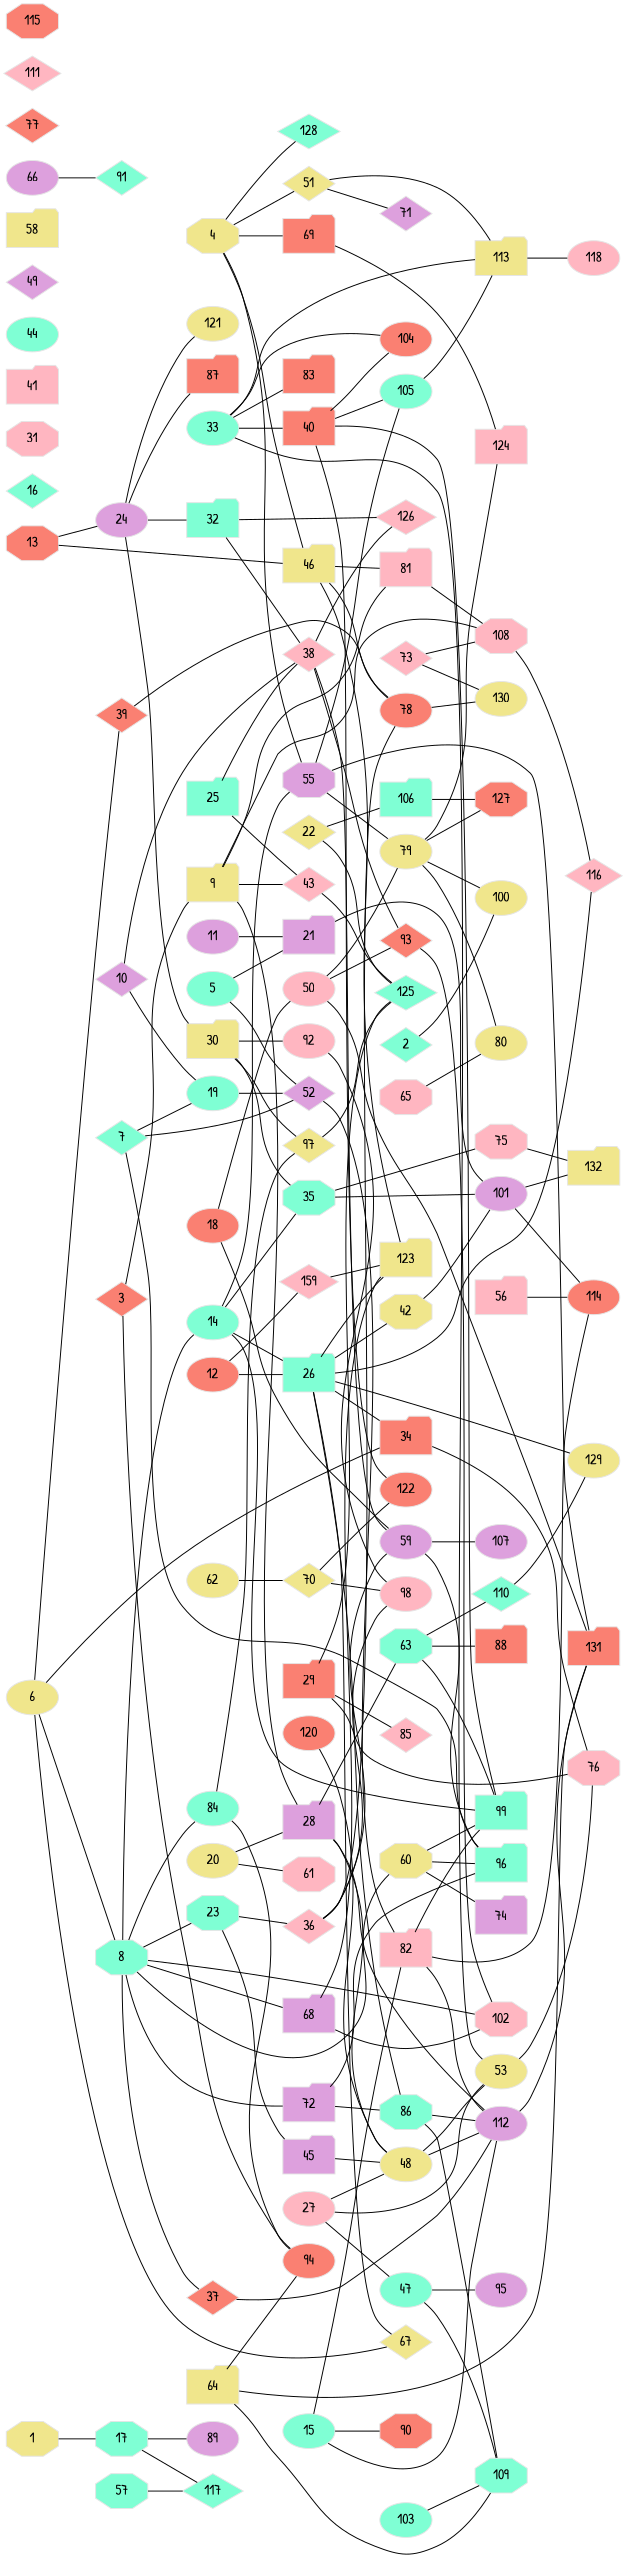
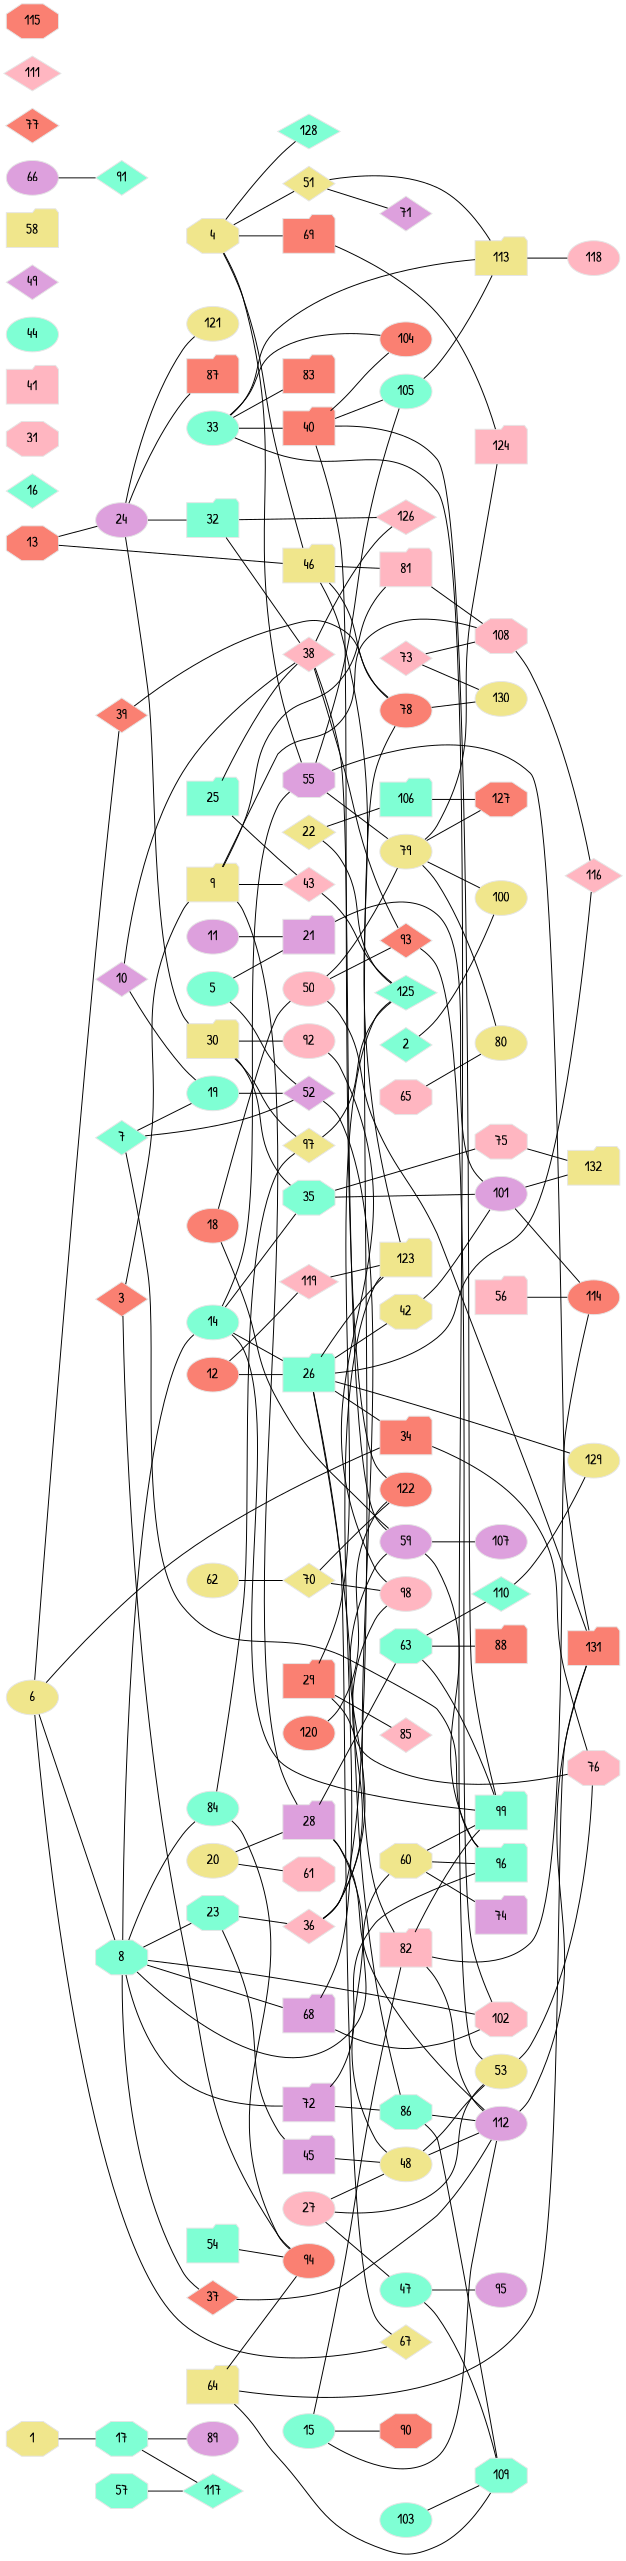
(309, 1282) -> (309, 1282)
(349, 1953) -> (357, 1594)
none -> (213, 2245)
